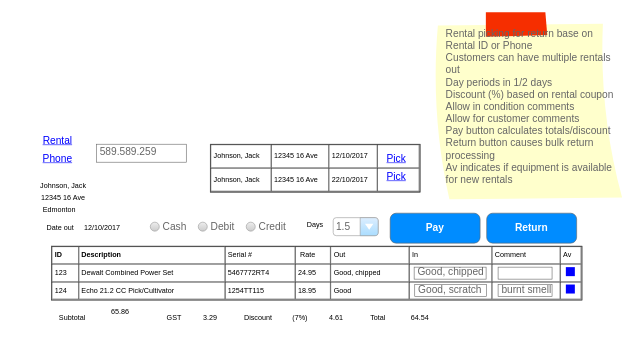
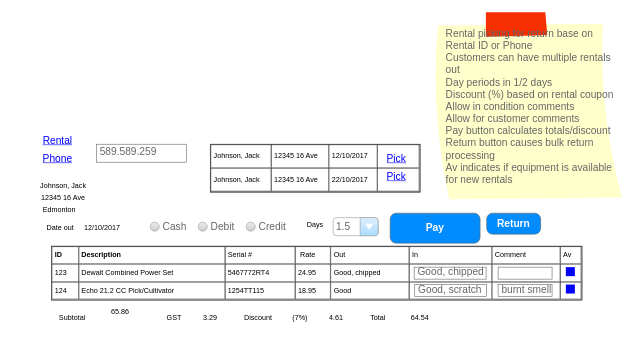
(532, 228) -> (514, 224)
